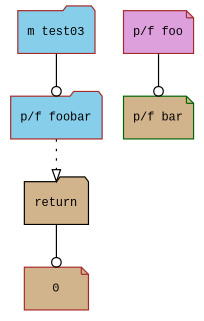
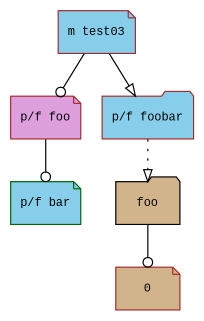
(56, 32) -> (97, 32)
(56, 70) -> (119, 70)
none -> (74, 71)
(159, 118) -> (46, 203)
(56, 203) -> (148, 203)
